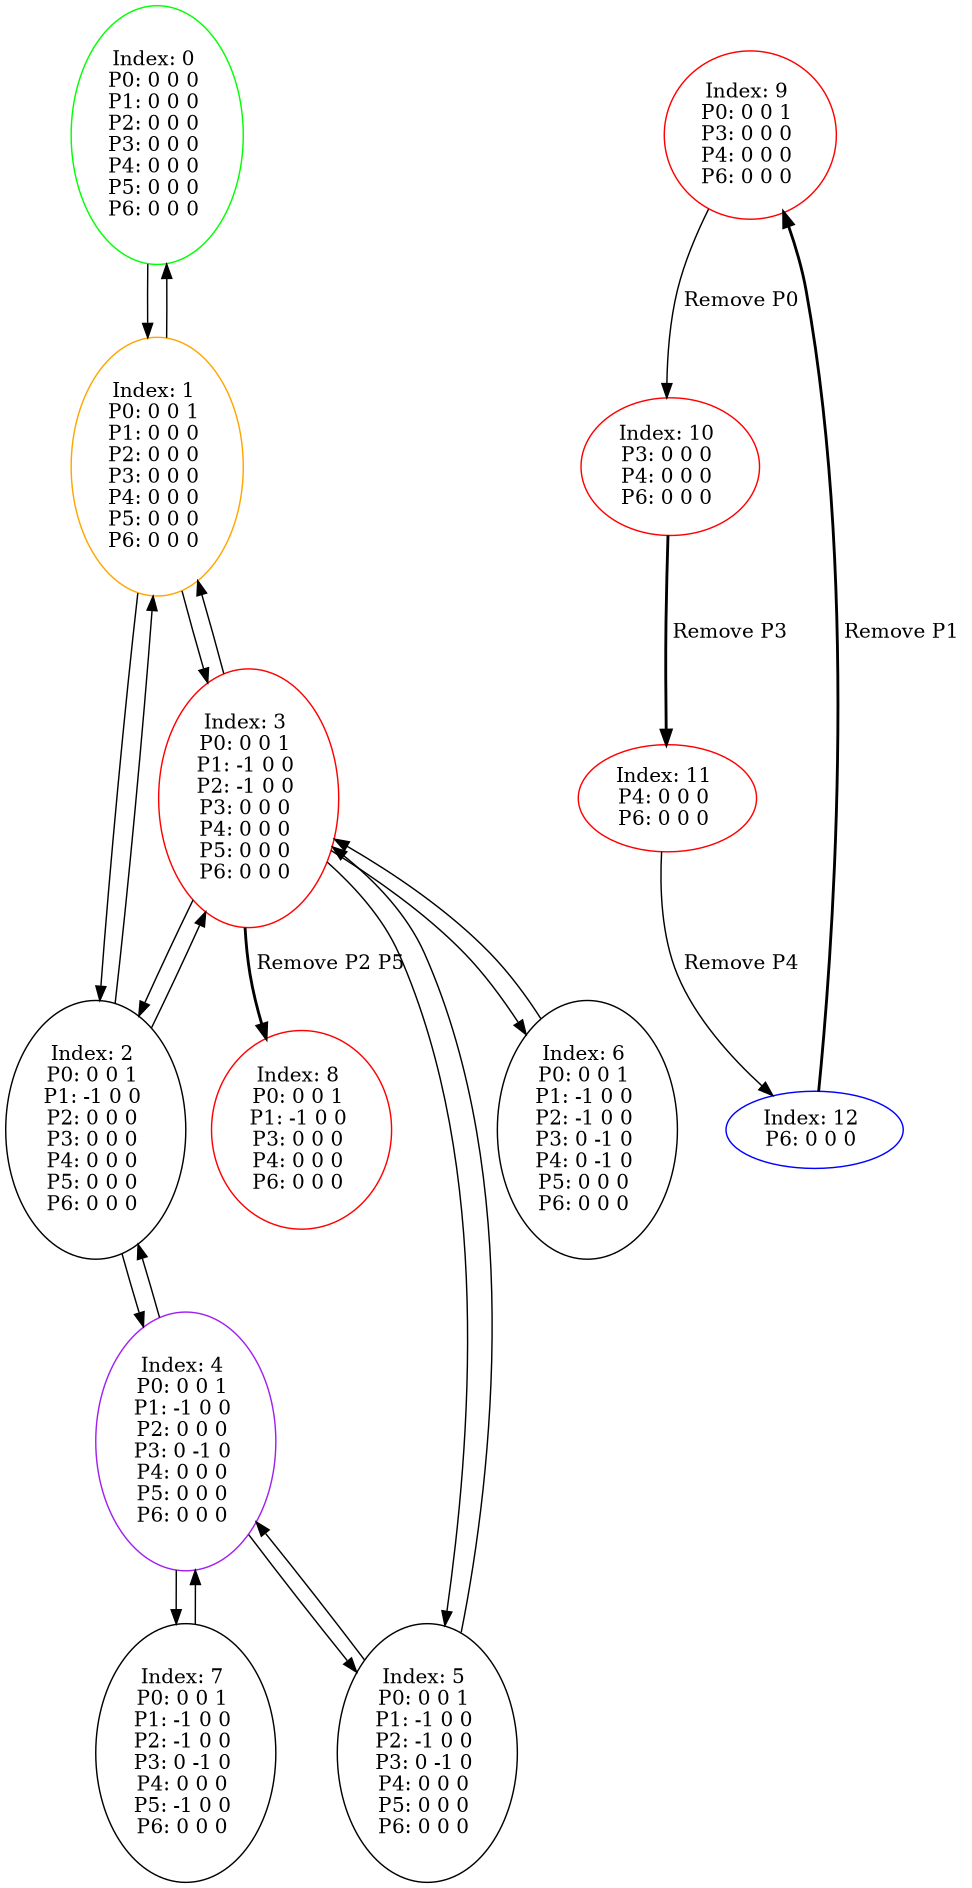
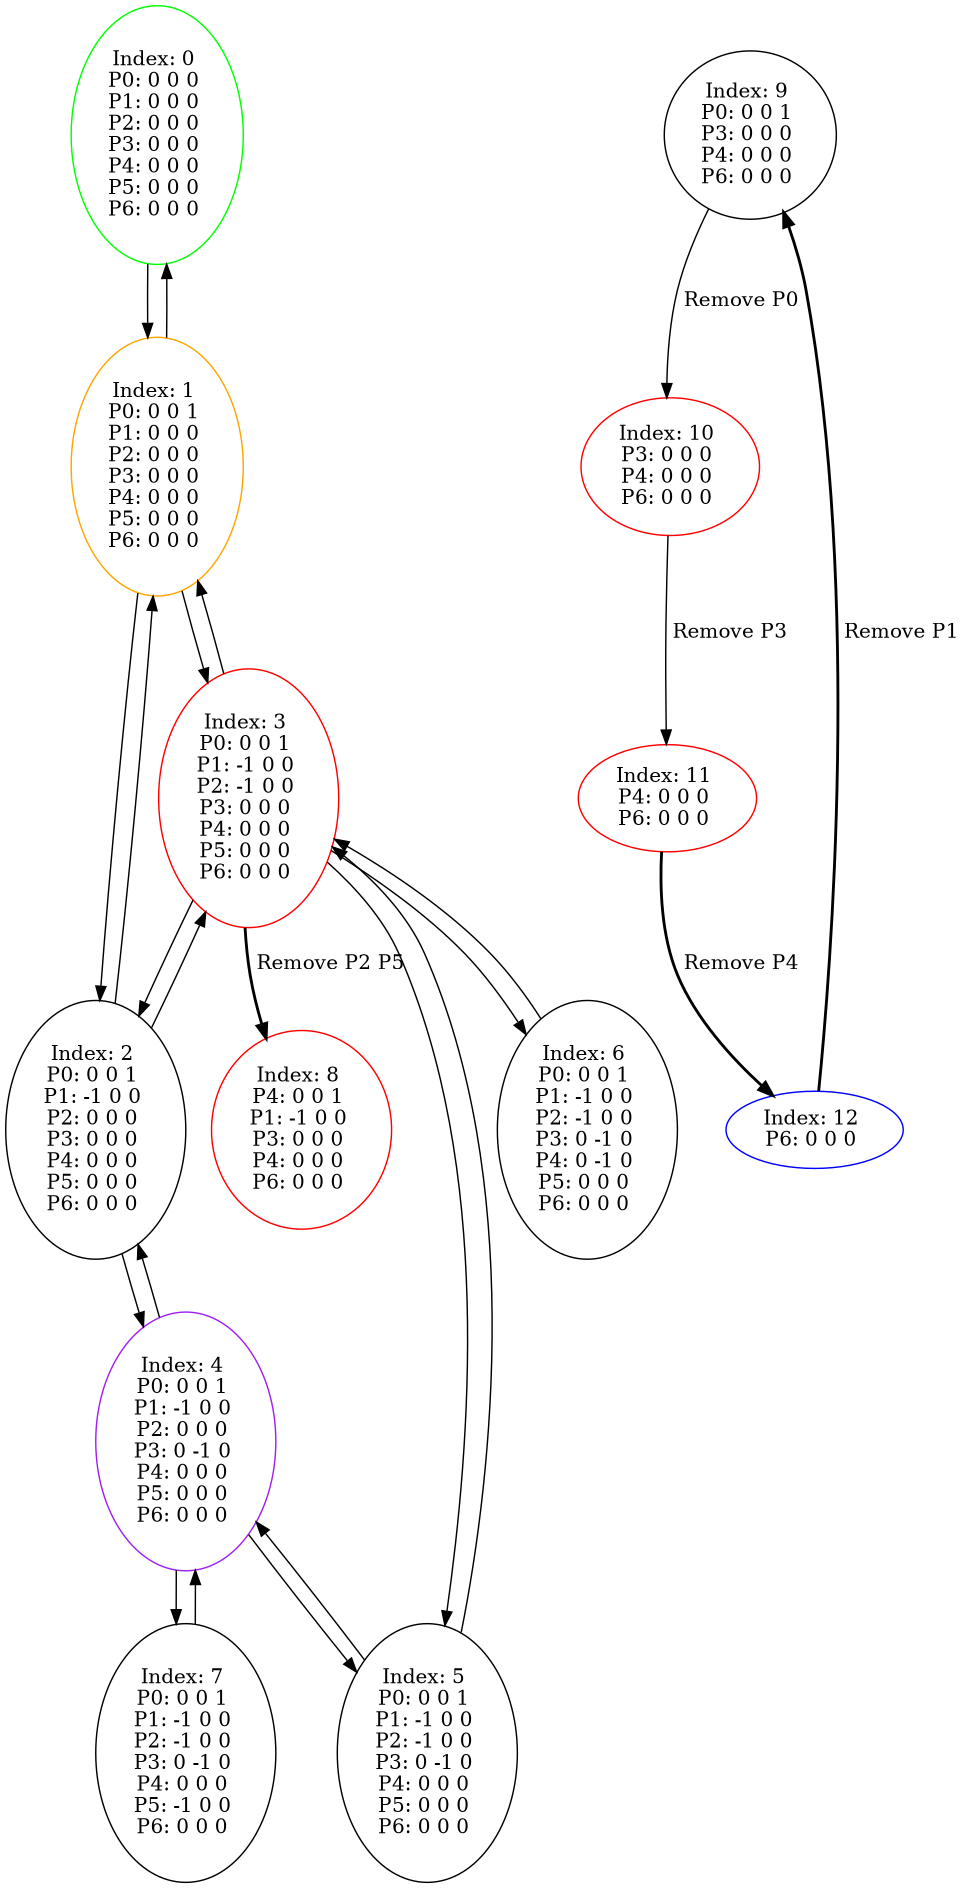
(750, 135) -> (750, 135)
(666, 633) -> (666, 633)
(681, 982) -> (681, 982)
(302, 1130) -> (302, 1130)
